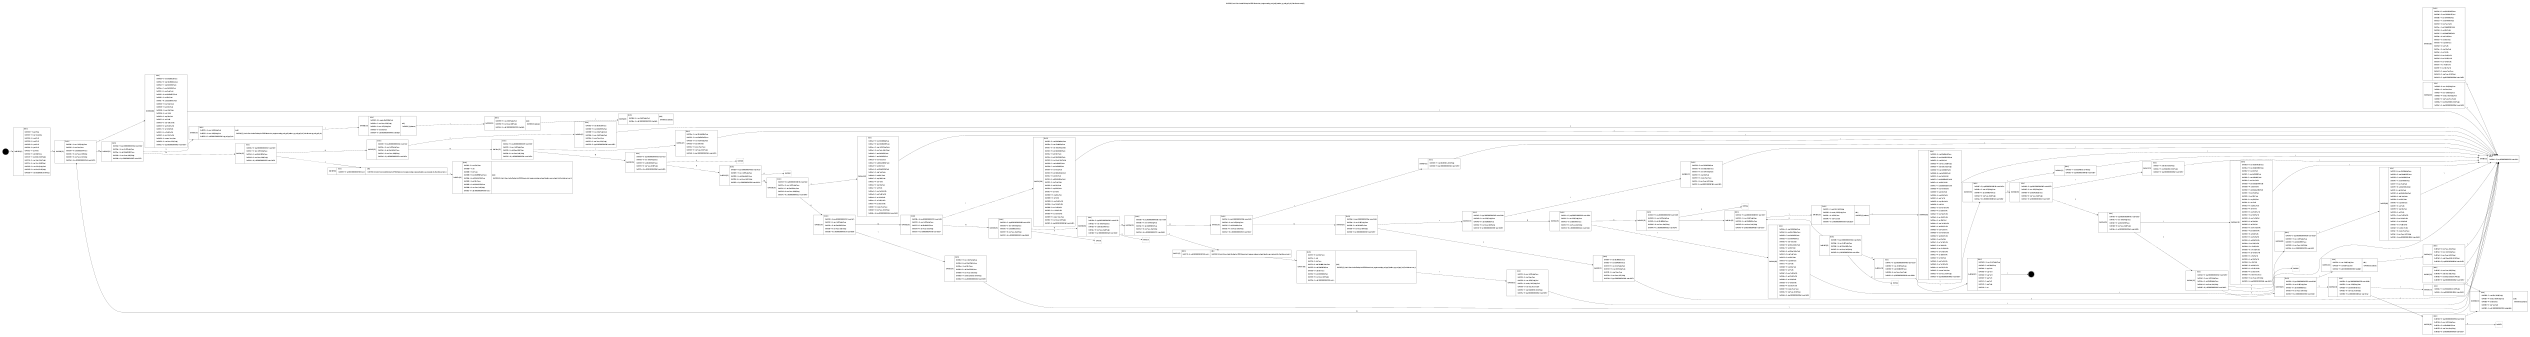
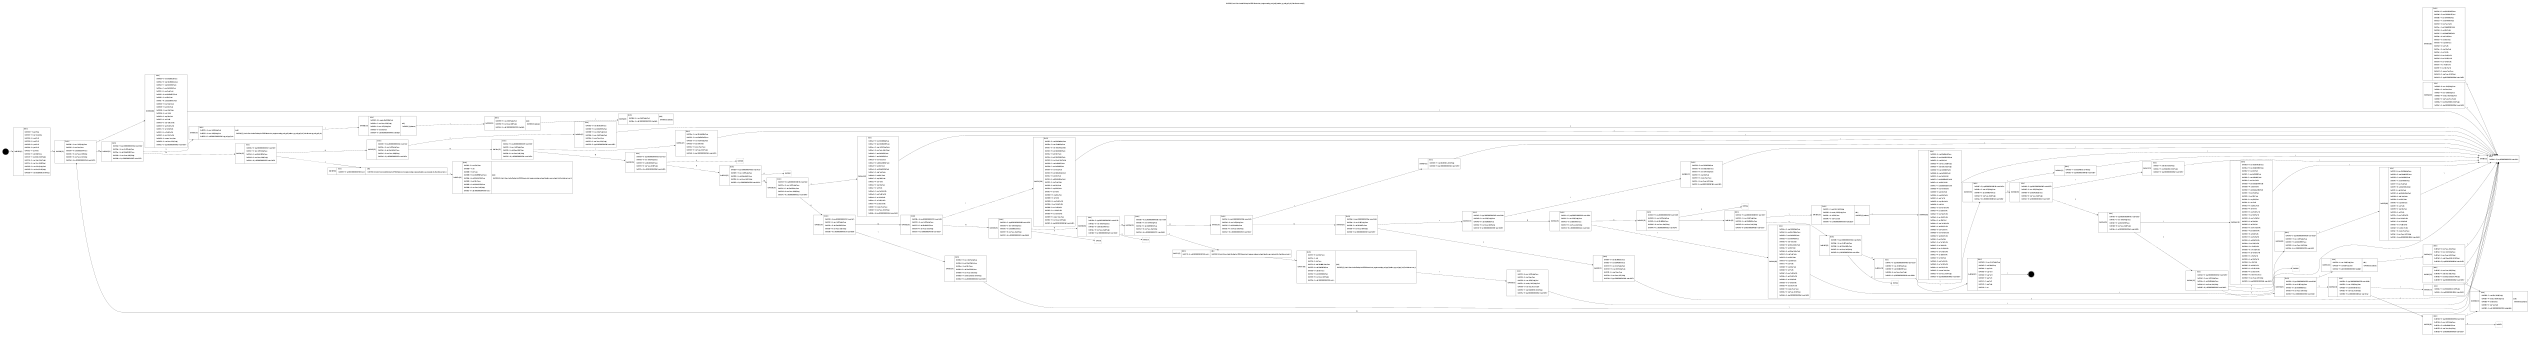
(1799, 219) -> (1798, 223)
